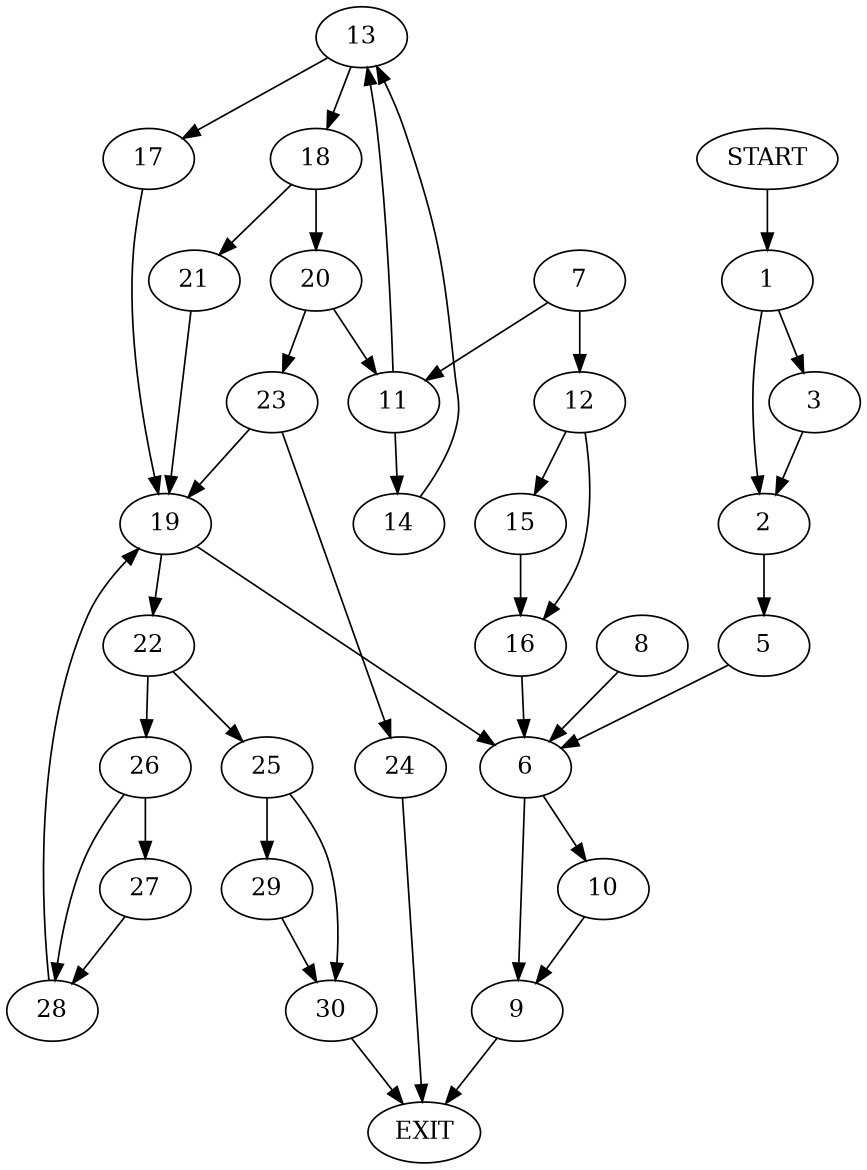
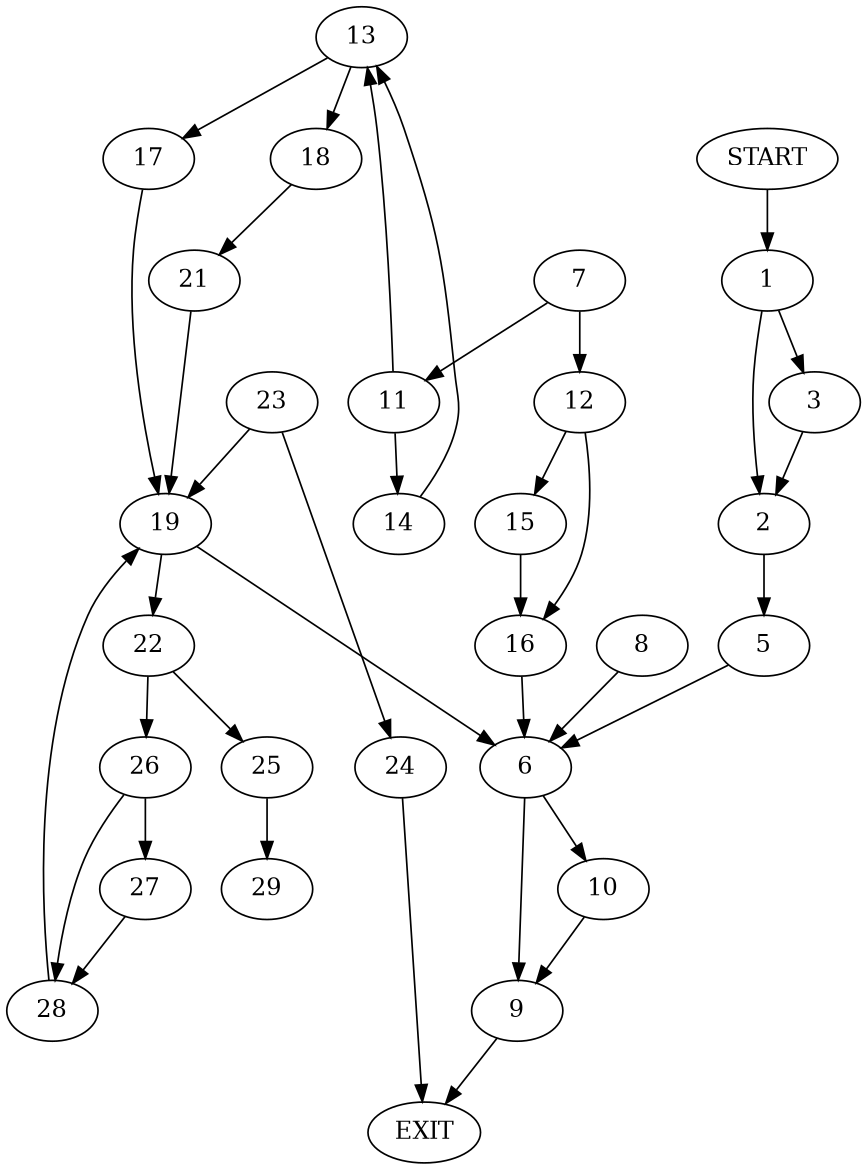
(316, 281) -> none
(331, 1011) -> none
